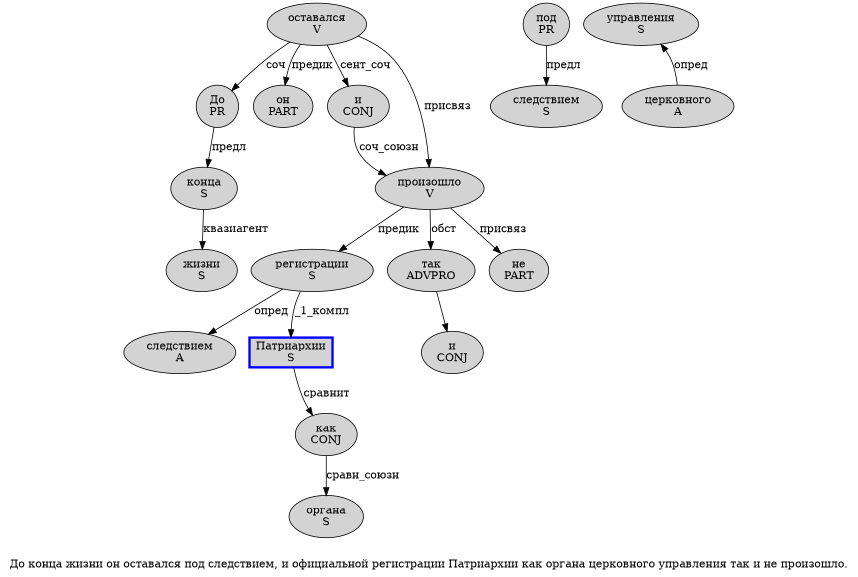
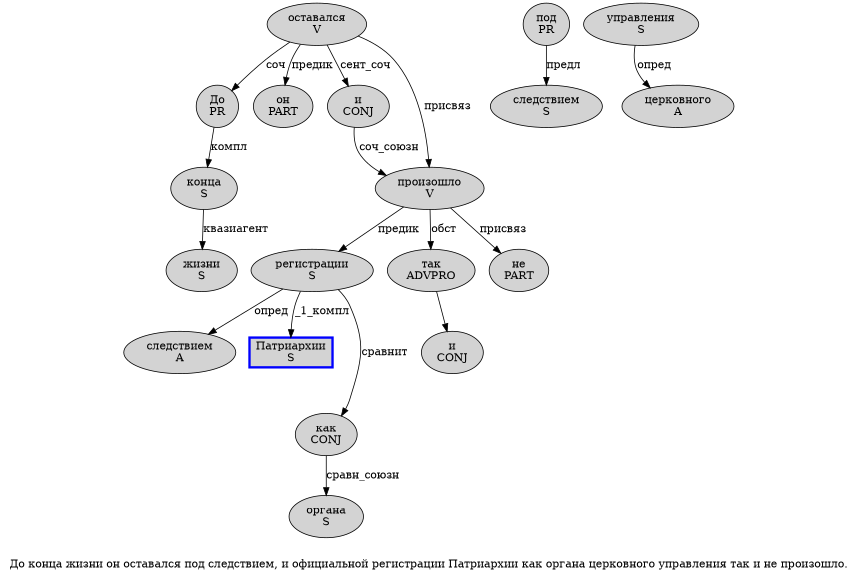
(674, 67) -> (635, 65)
(229, 147) -> (229, 147)
(299, 389) -> (361, 348)
